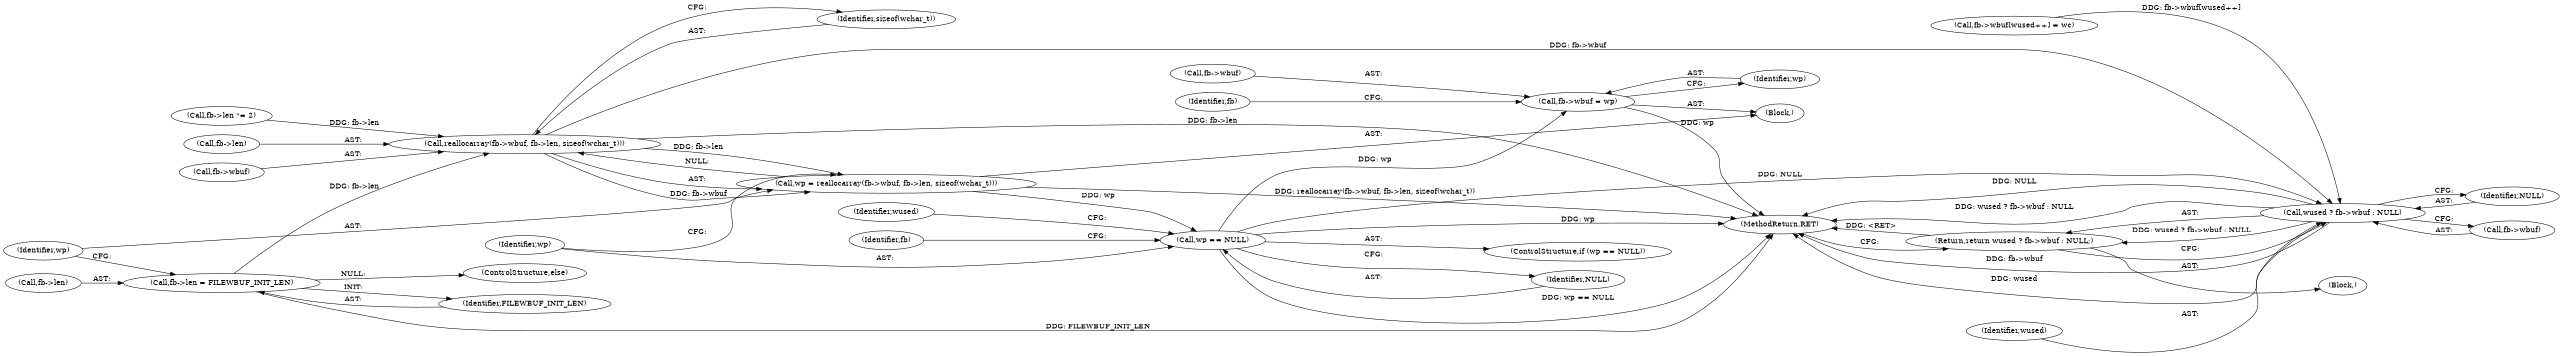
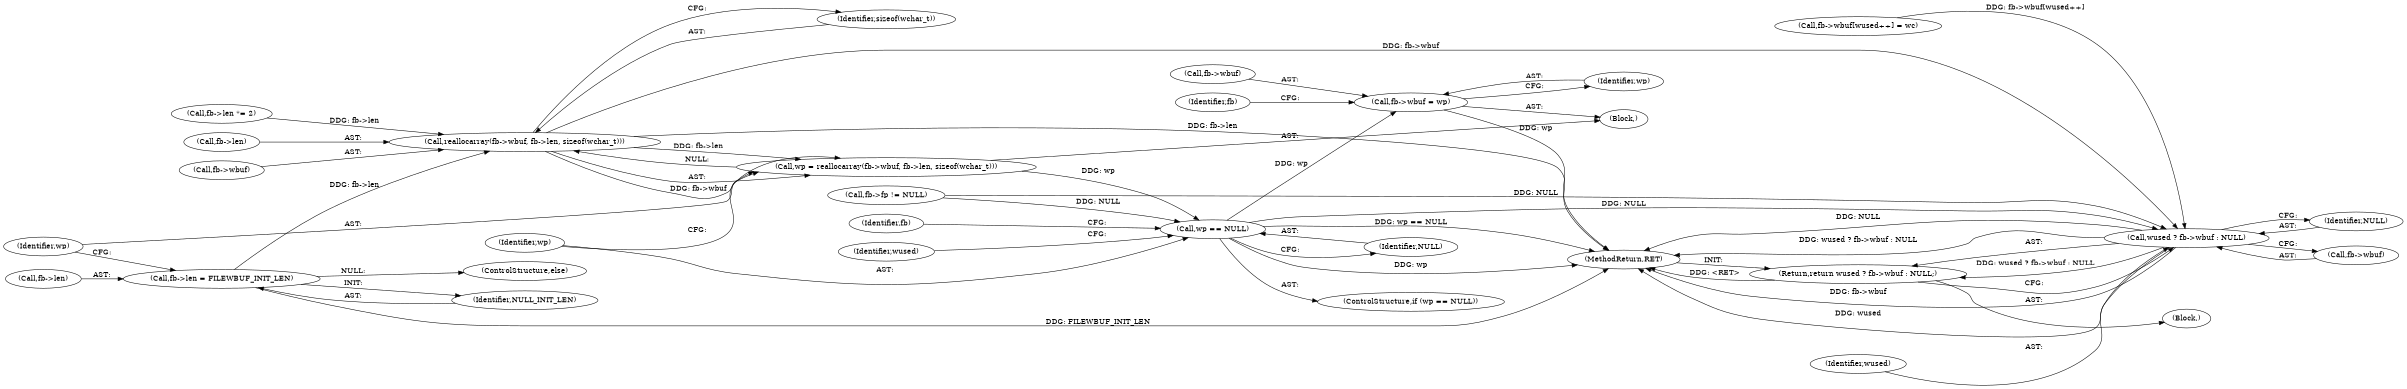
none -> (886, 195)
(1379, 200) -> none
(1871, 242) -> (1715, 260)
(525, 304) -> (525, 300)
